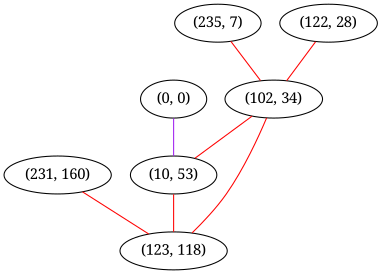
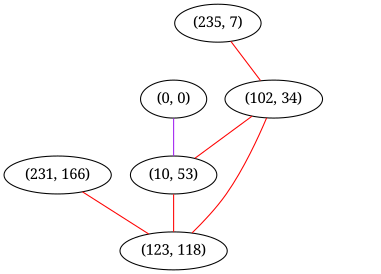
(329, 23) -> none
(58, 175) -> (58, 175)
